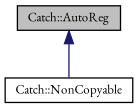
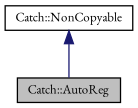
(69, 61) -> (69, 61)
